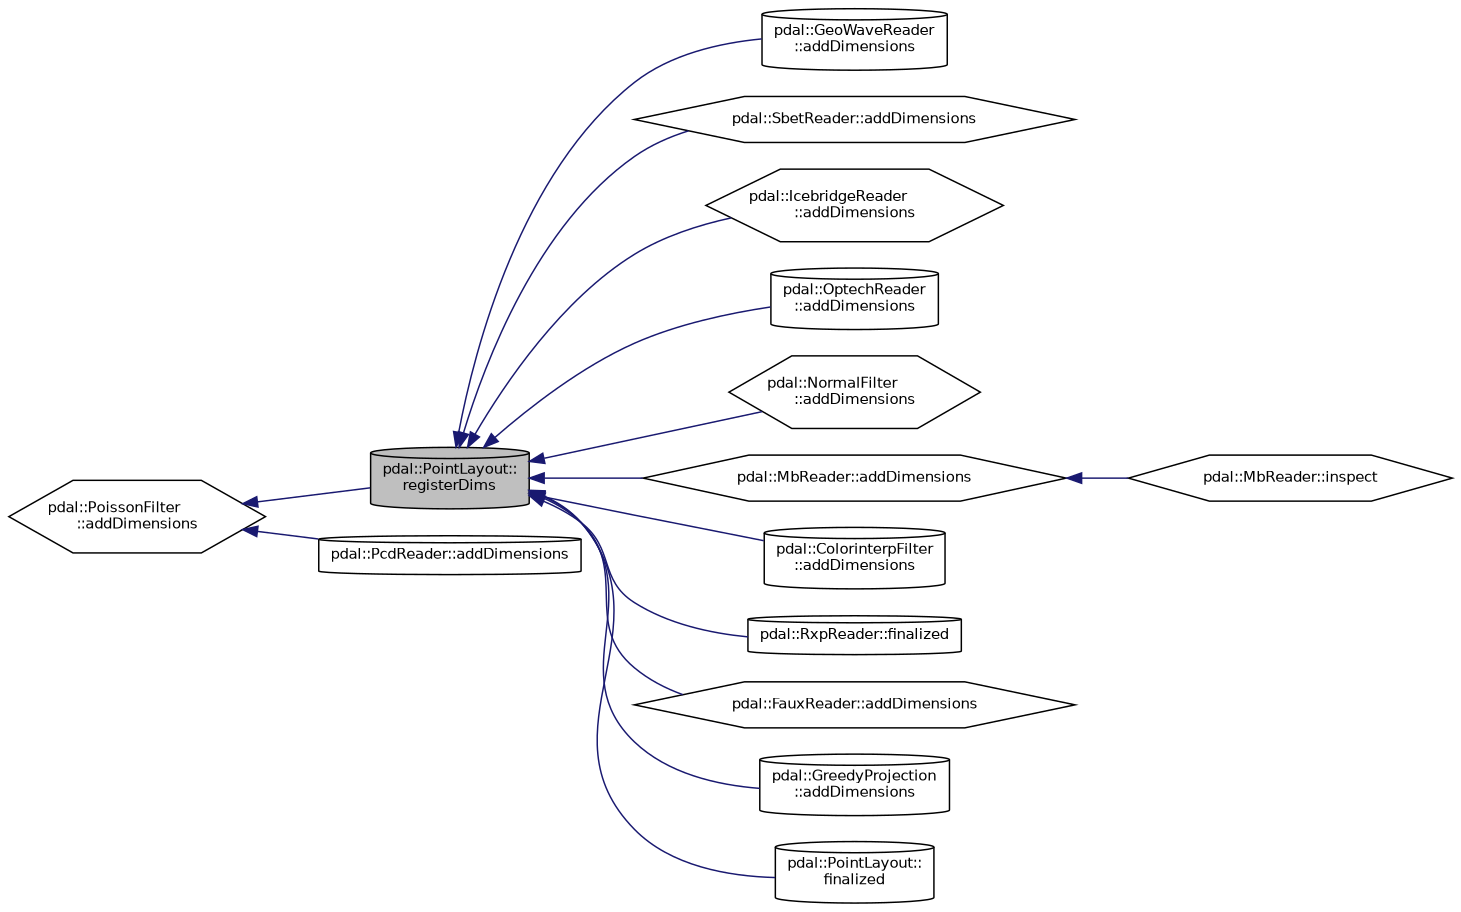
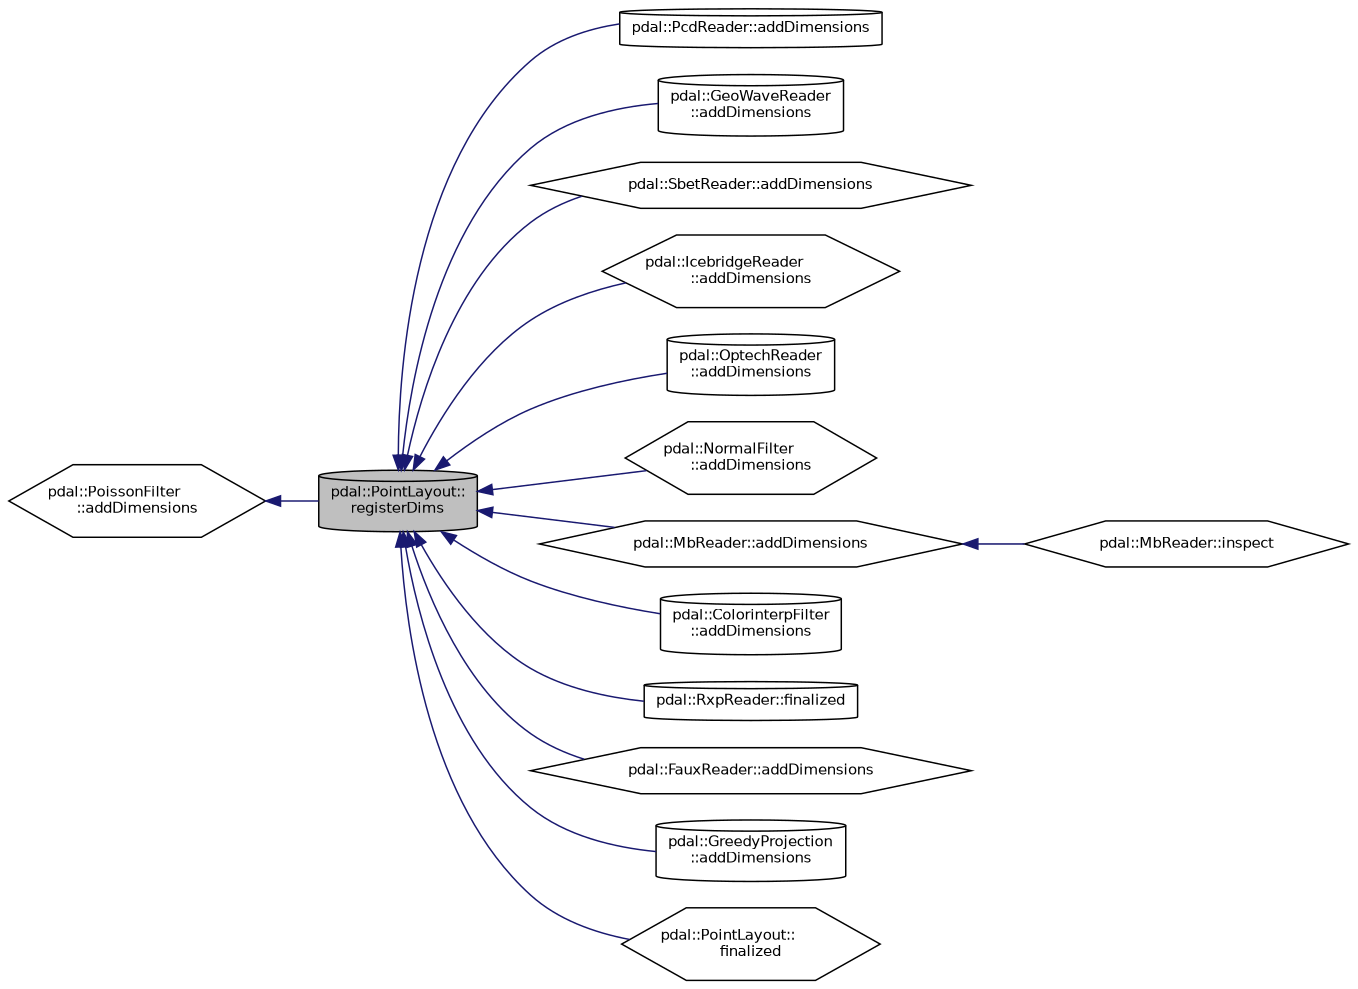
(288, 535) -> (441, 198)
(855, 872) -> (751, 944)
